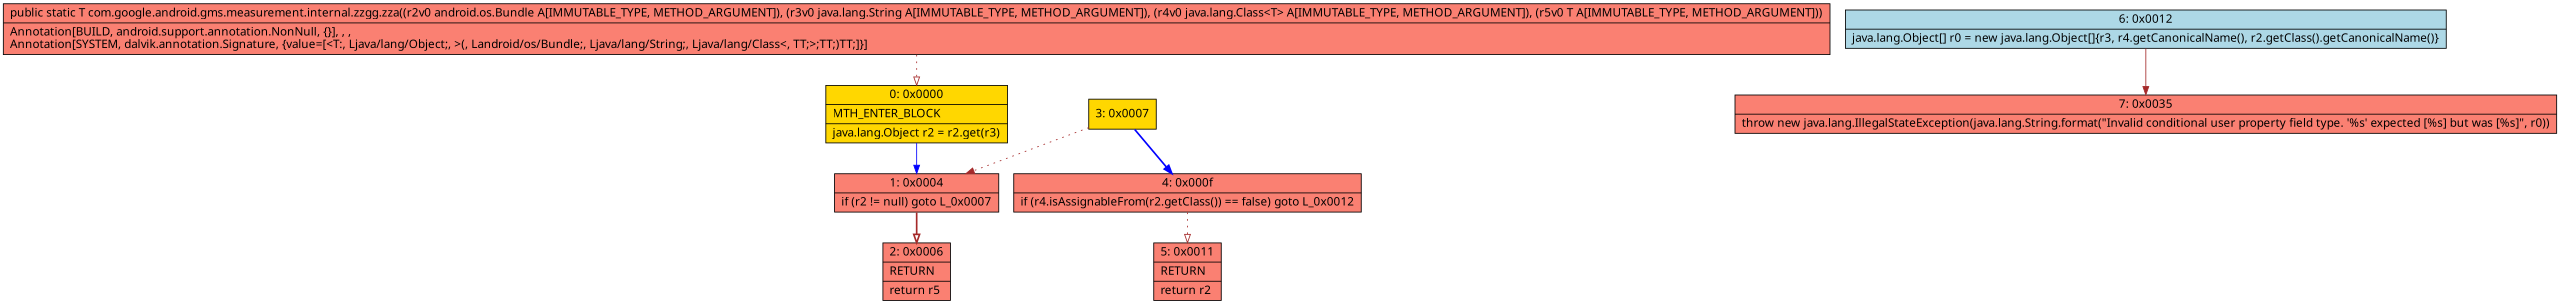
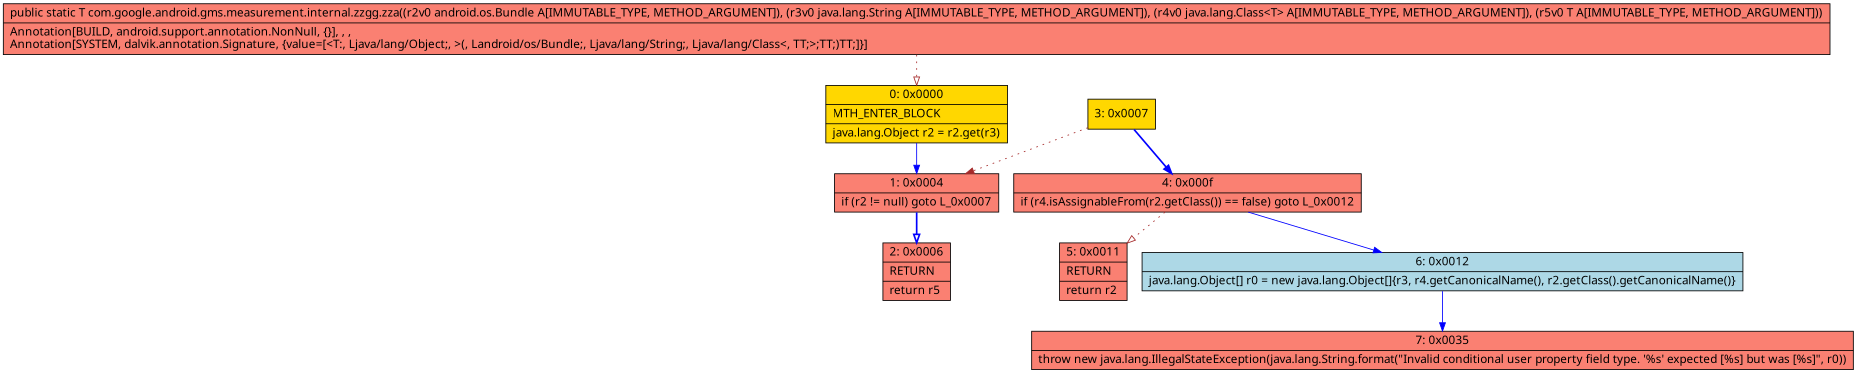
(2146, 67) -> (1442, 307)
(917, 223) -> (917, 223)
none -> (1311, 231)
